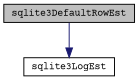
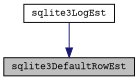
(69, 35) -> (69, 35)
